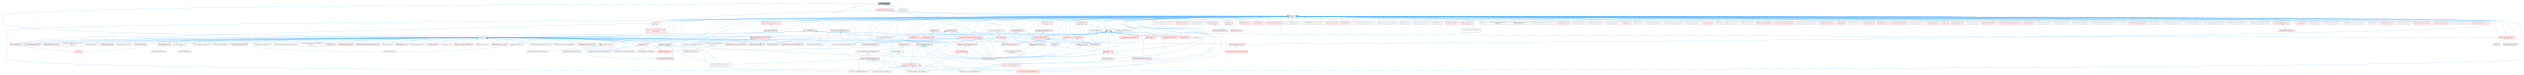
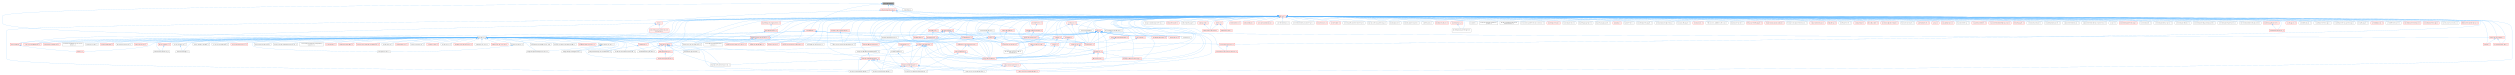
(970, 37) -> (967, 37)
